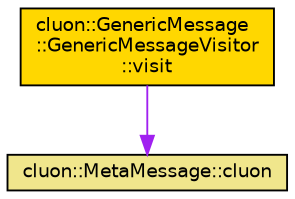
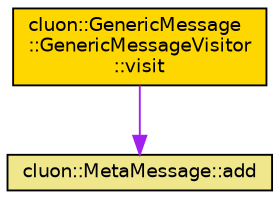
(147, 173) -> (140, 173)
